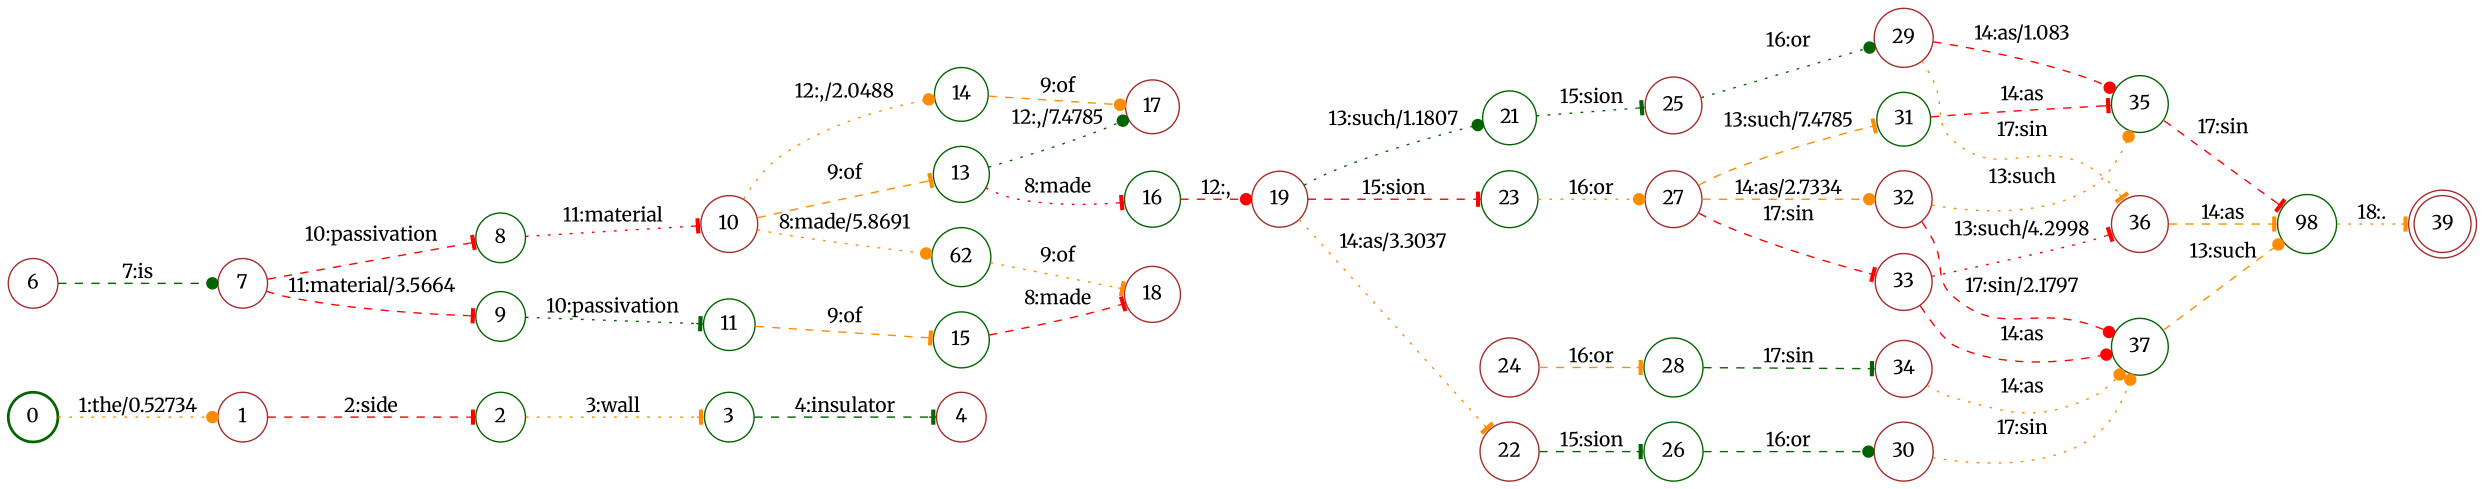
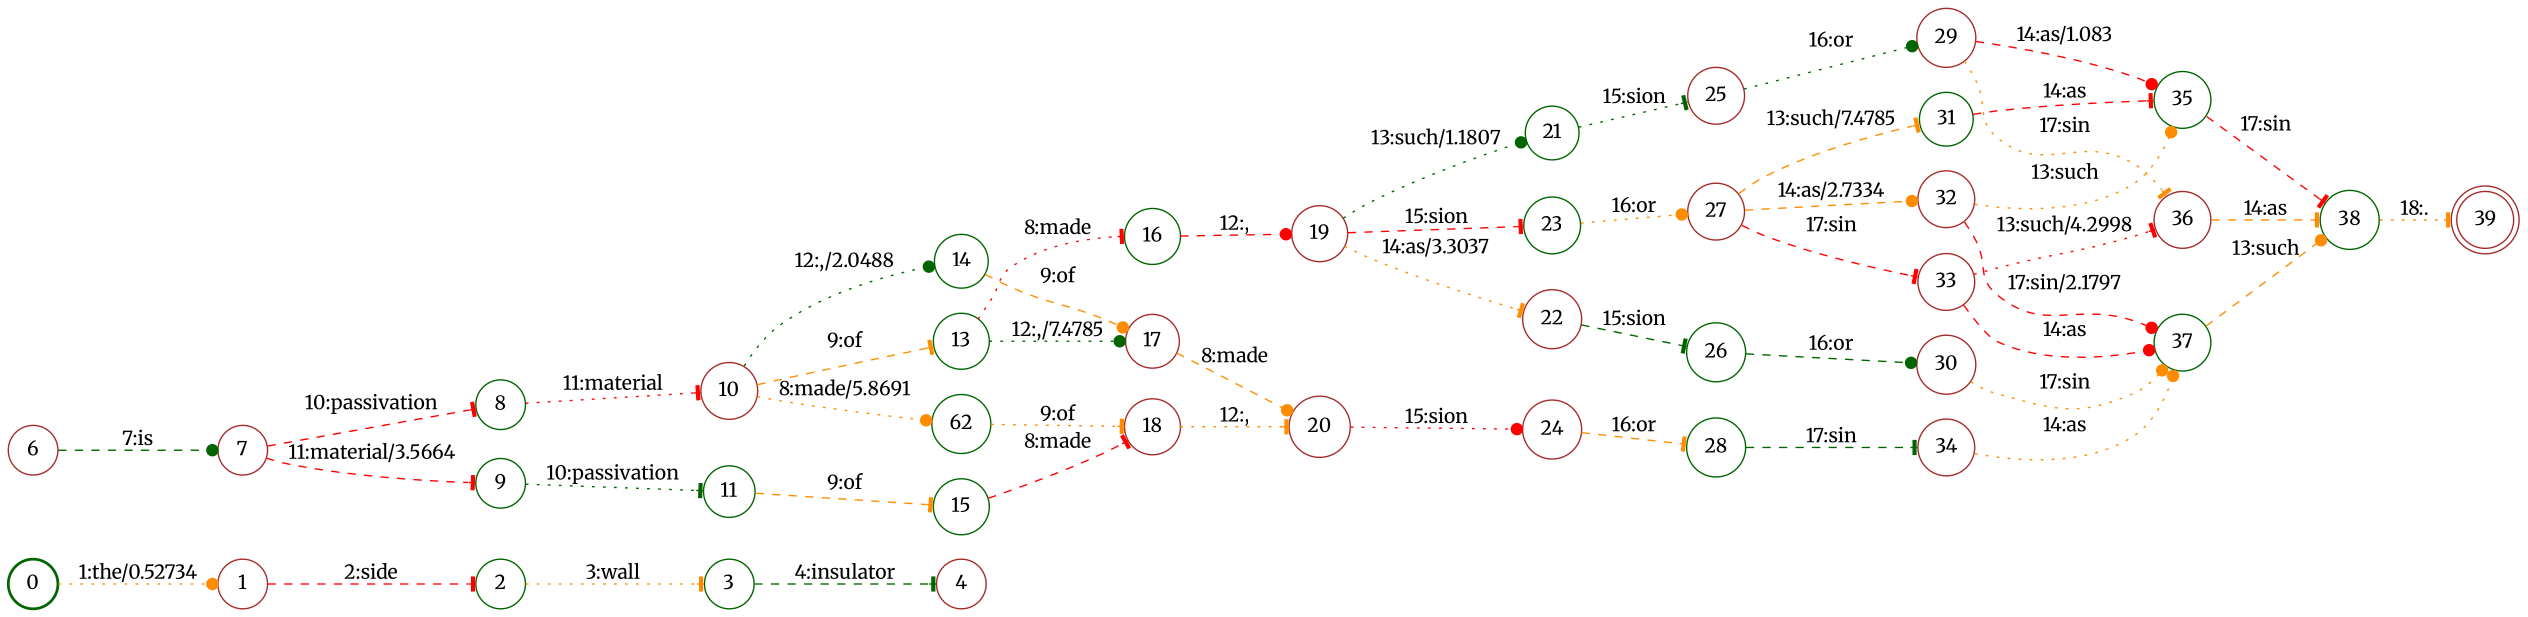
(823, 132) -> (824, 300)
(2307, 224) -> (2350, 220)
none -> (1320, 427)
